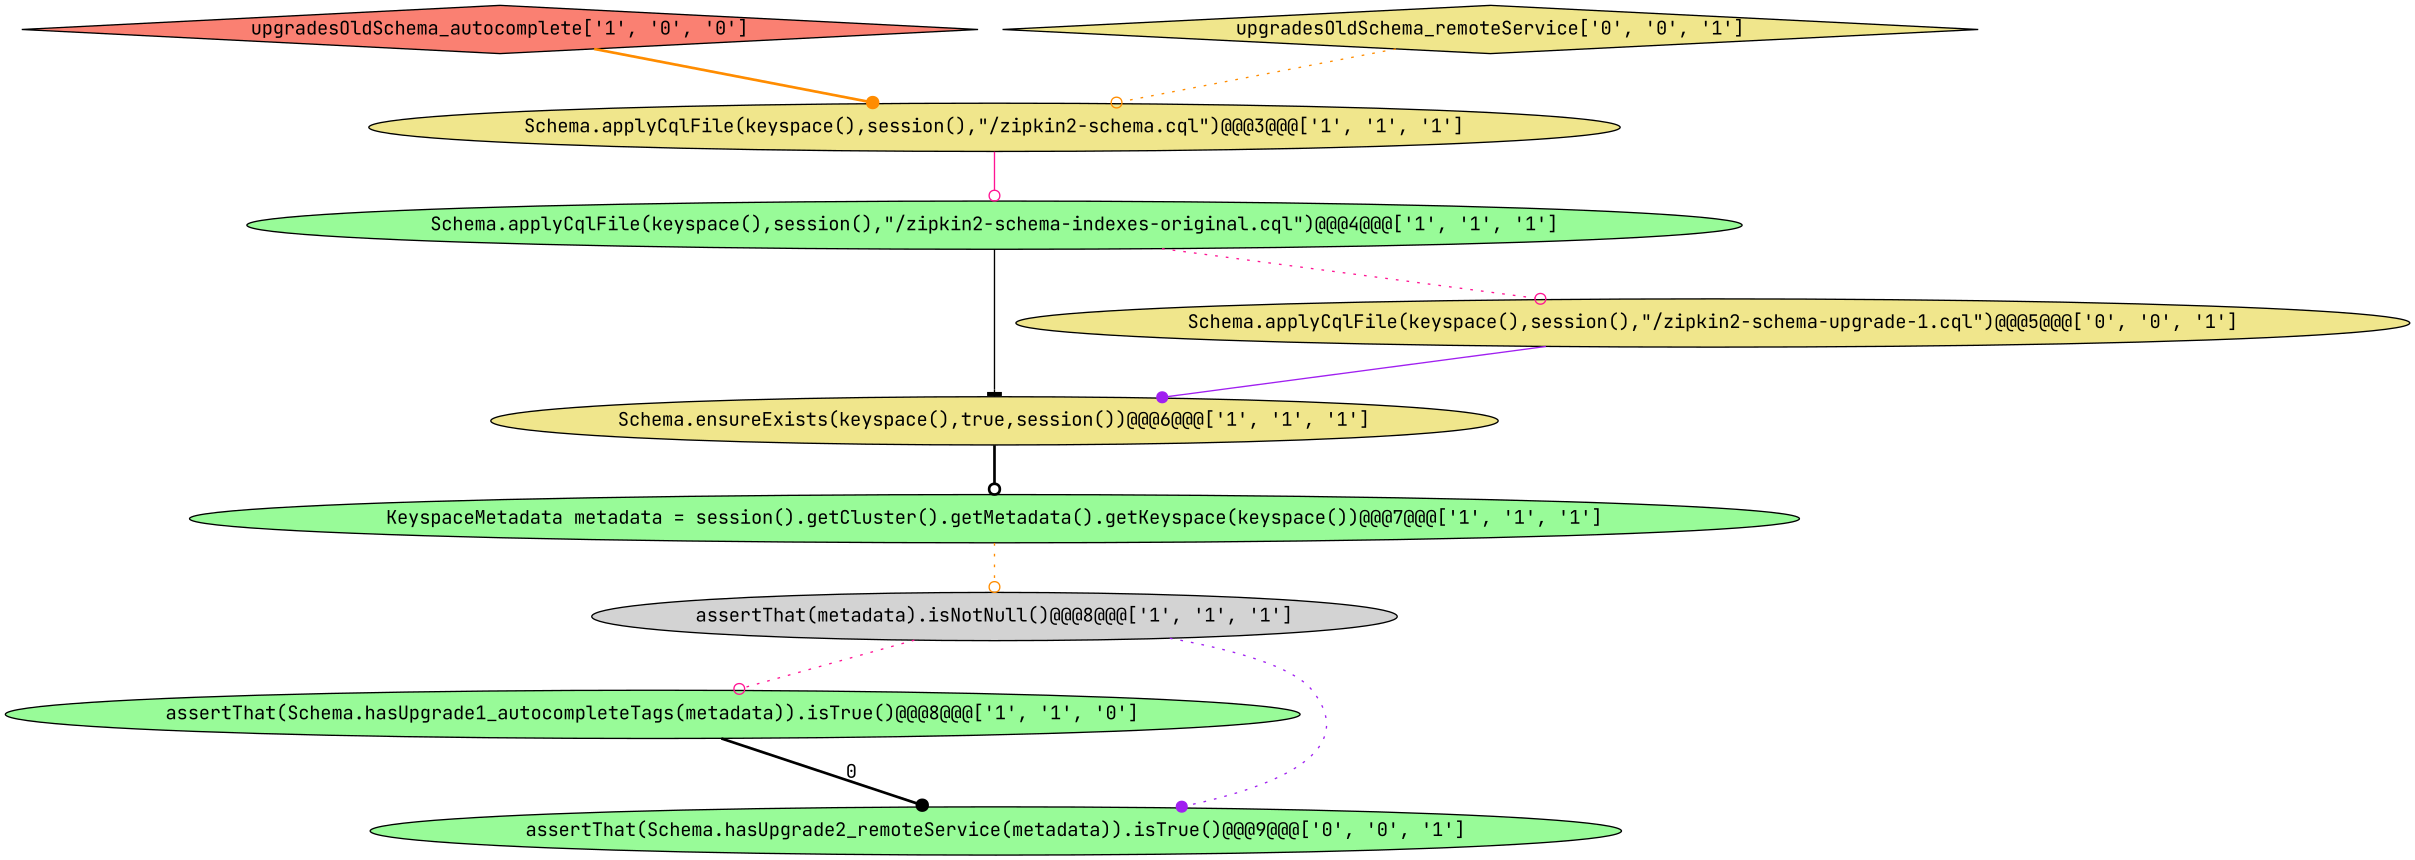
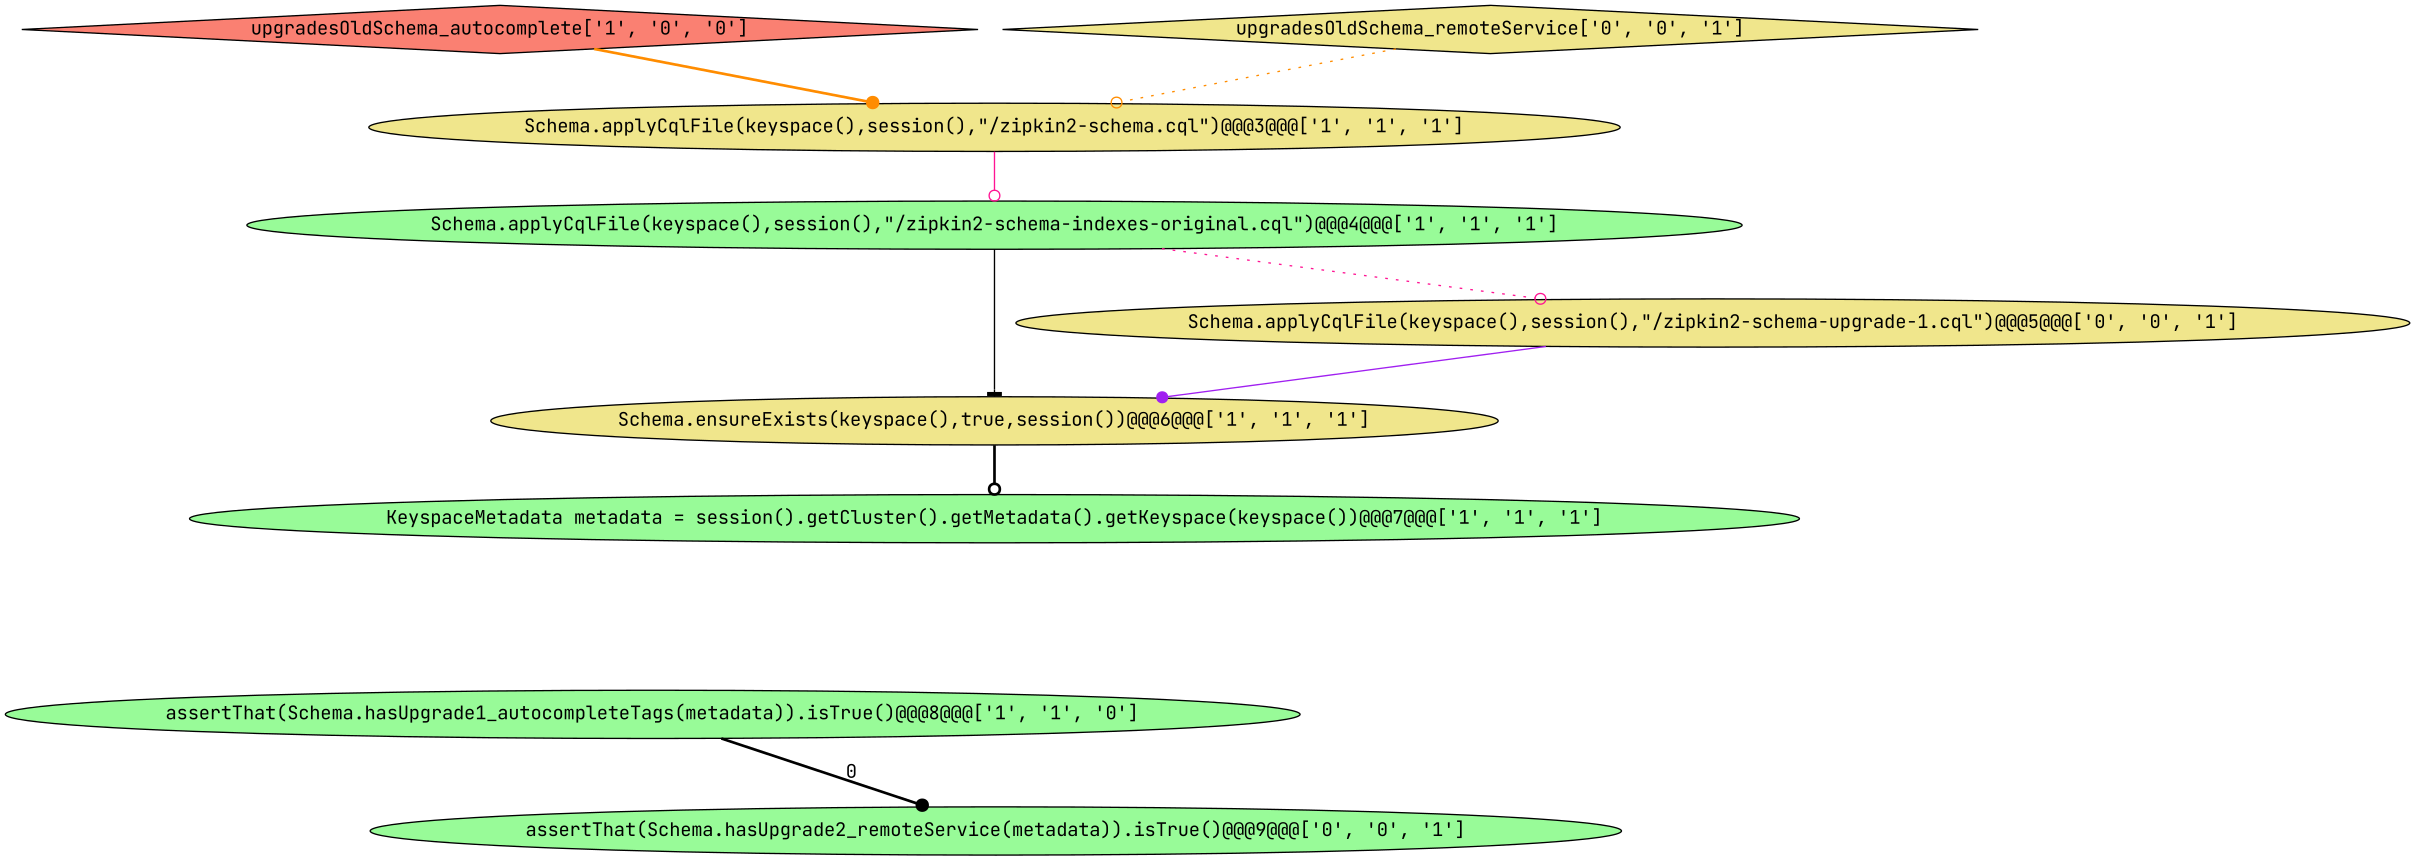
(994, 617) -> none
